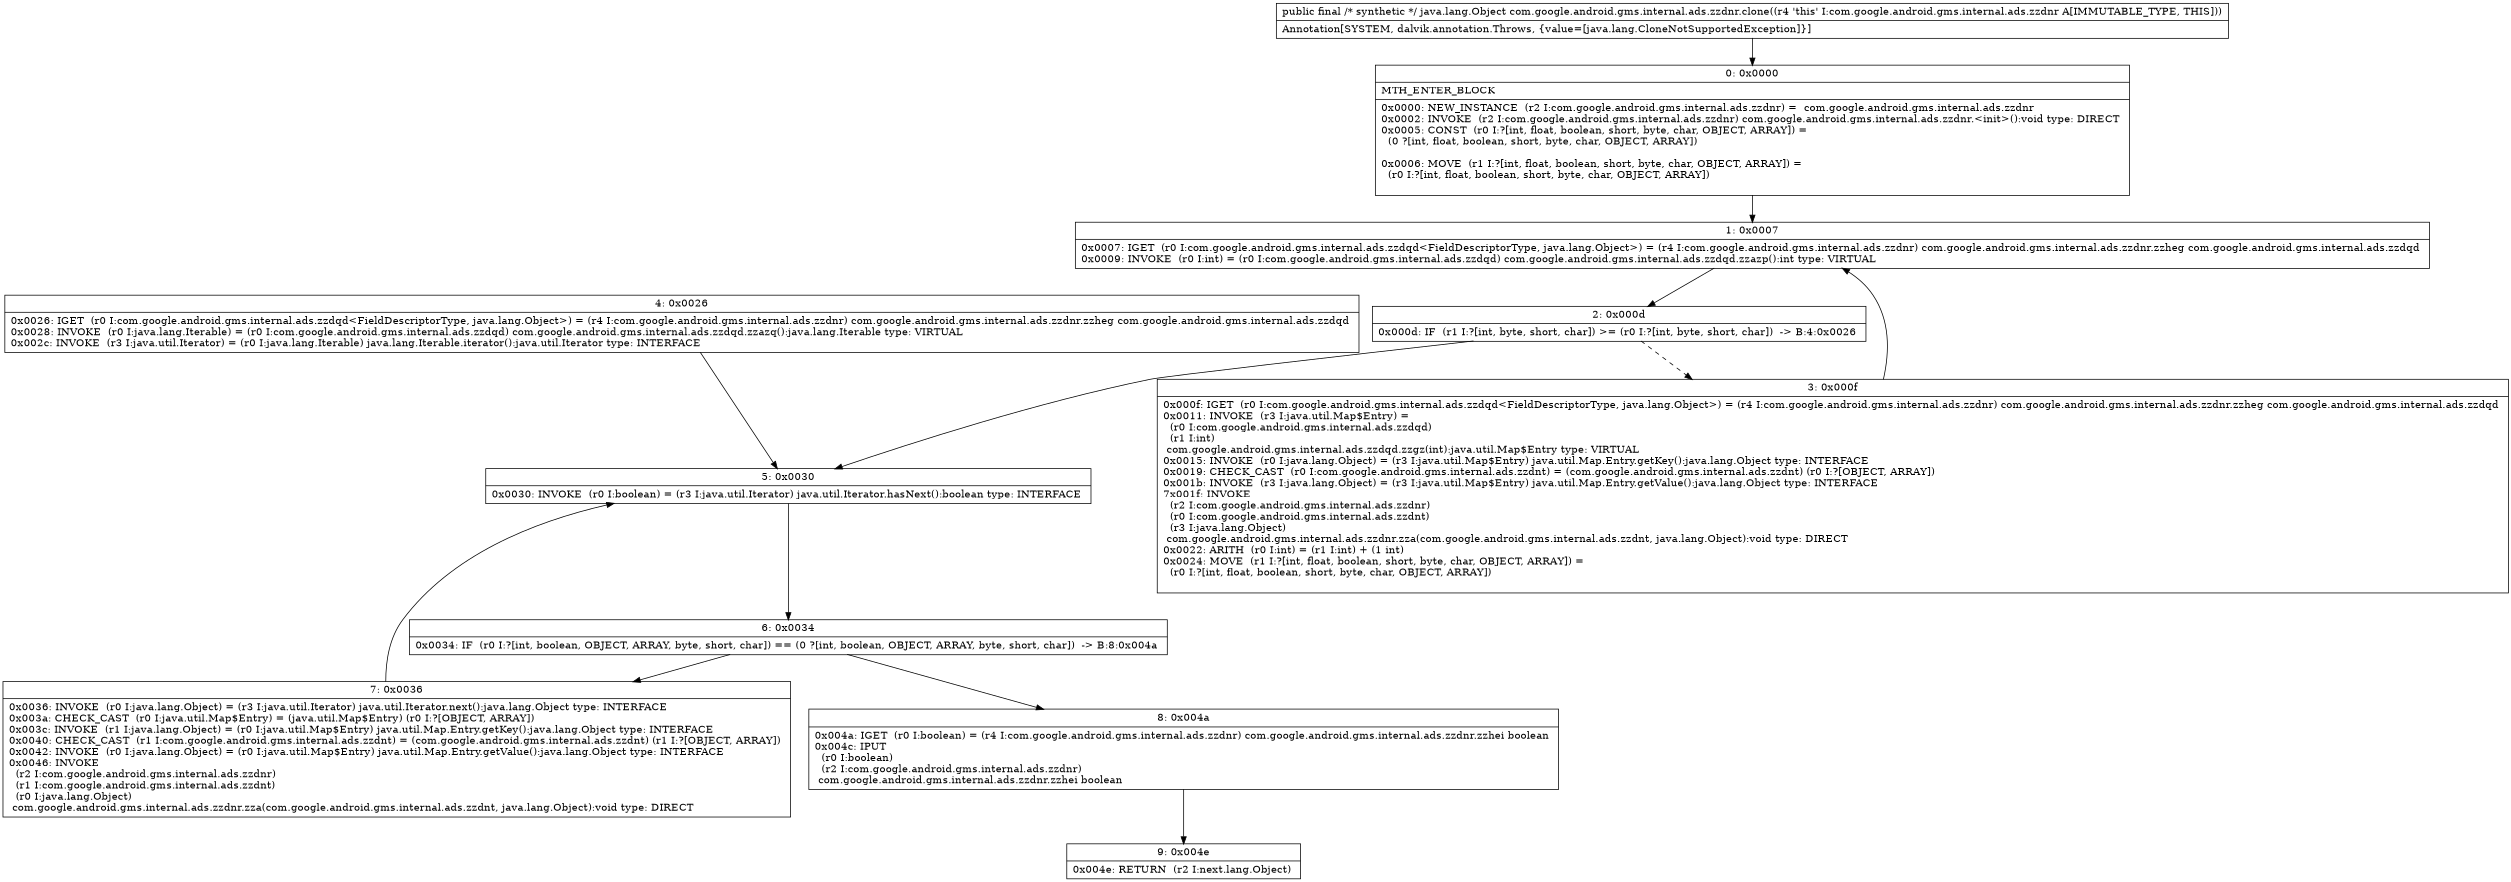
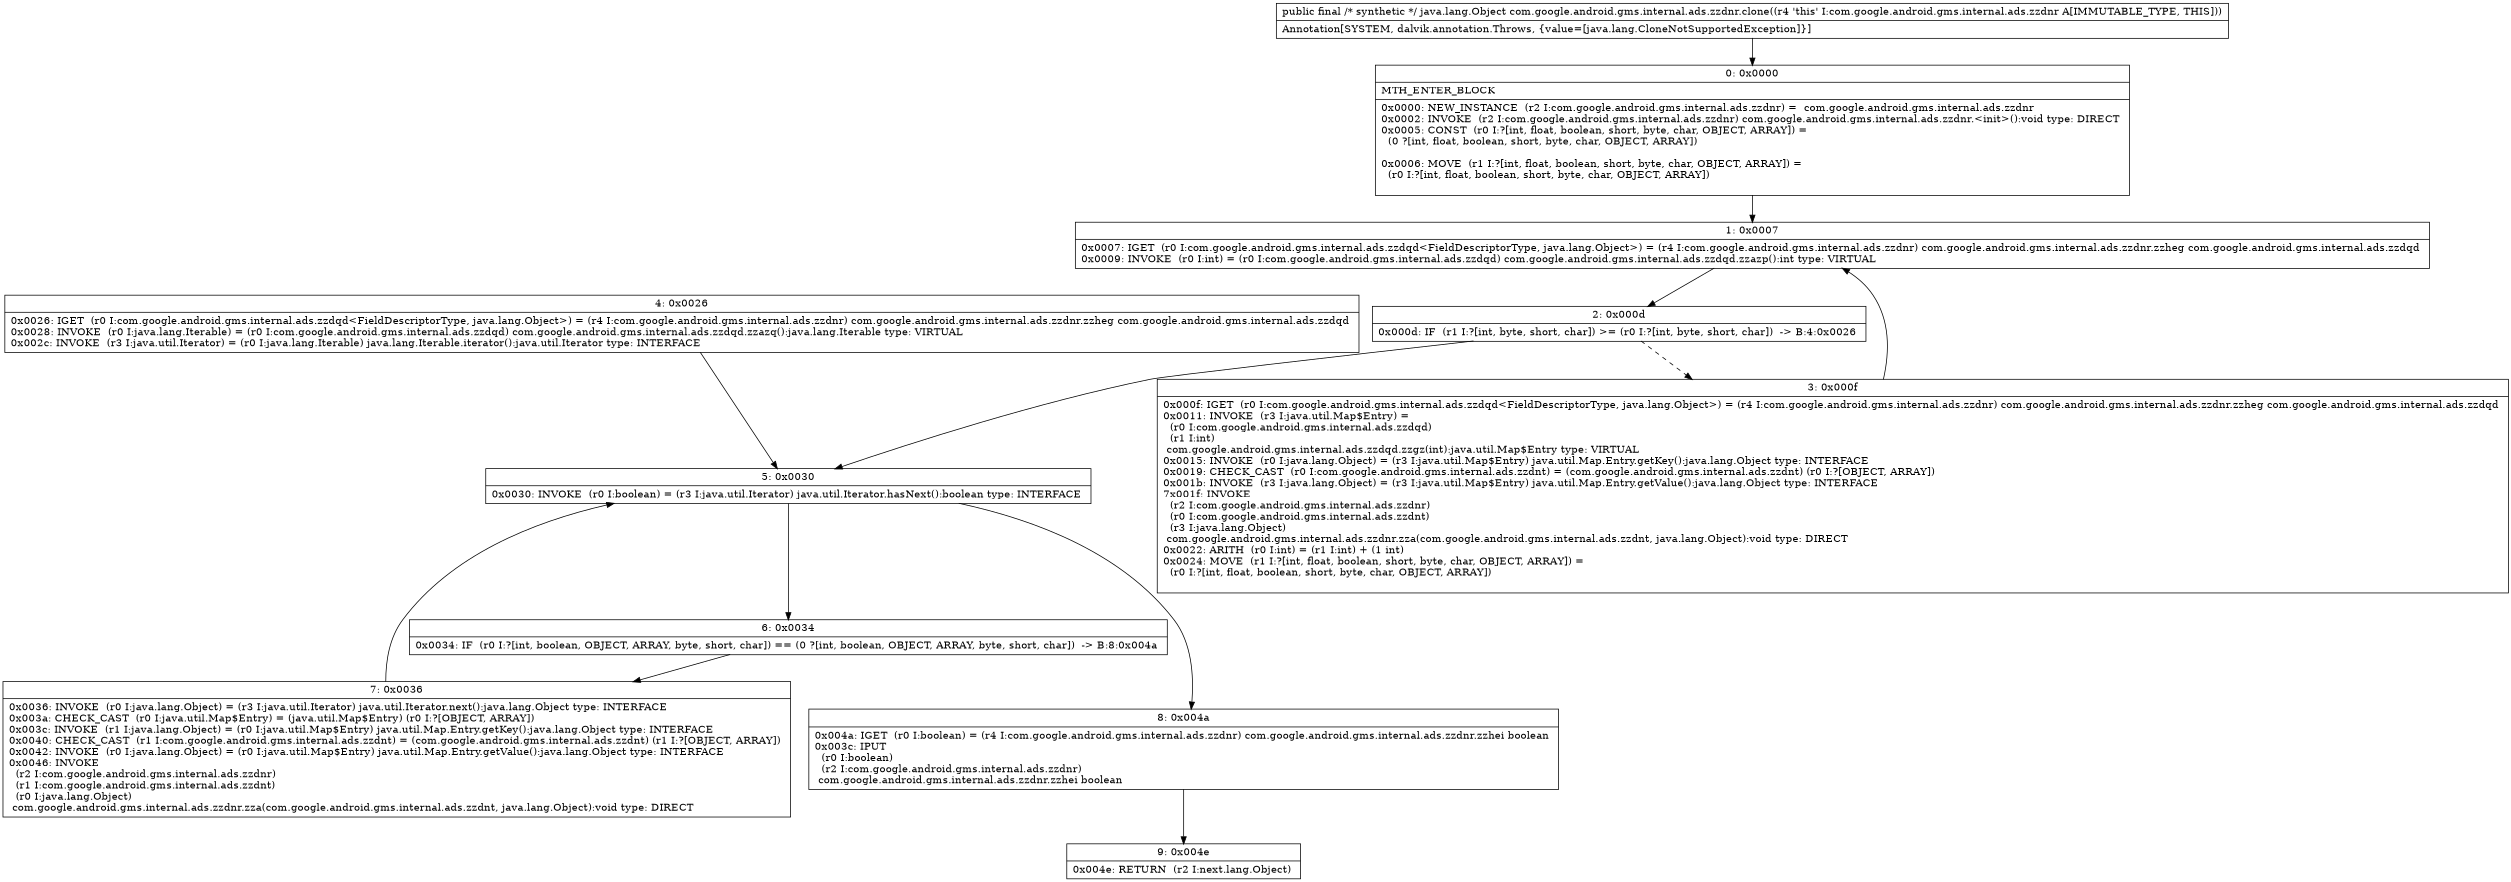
(942, 681) -> (1114, 565)
(854, 747) -> (854, 747)
